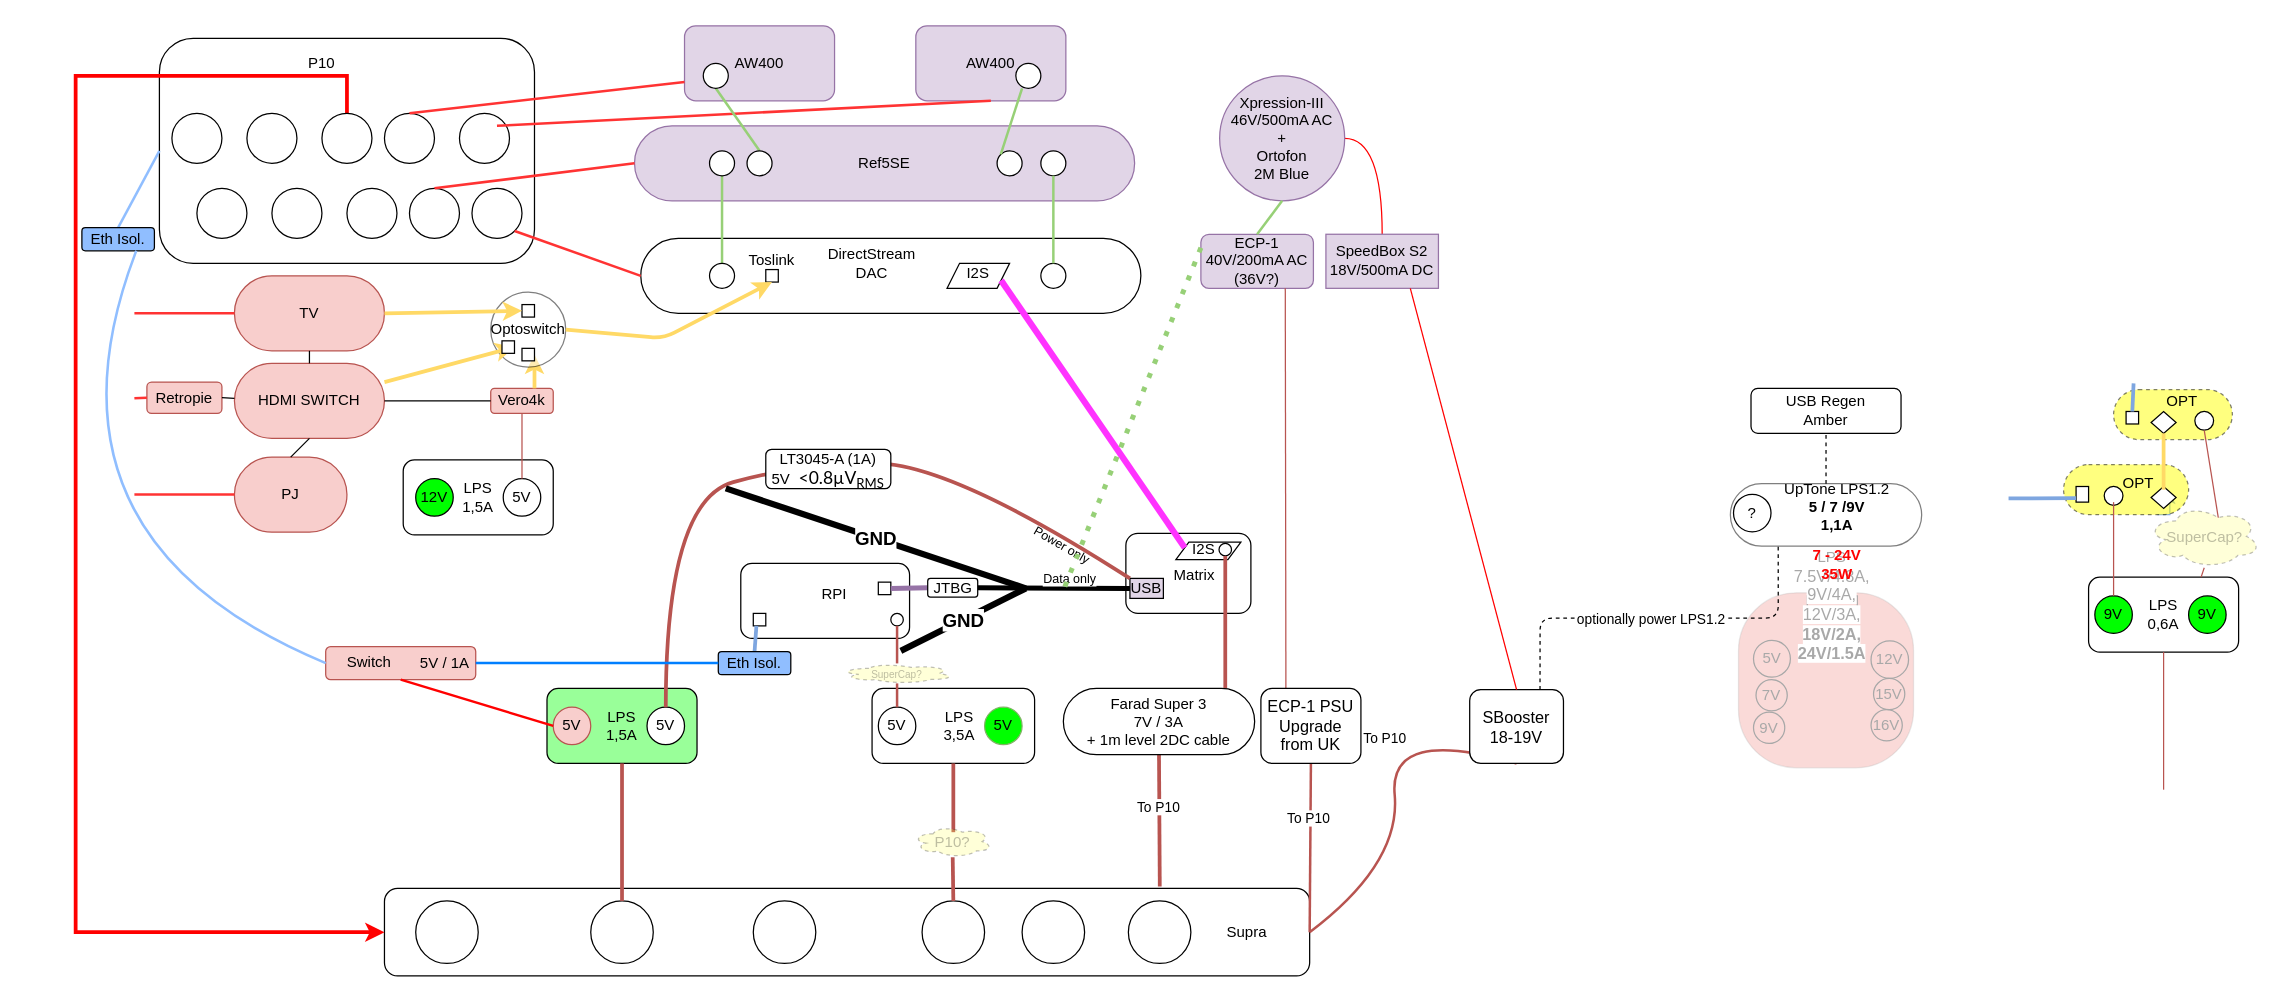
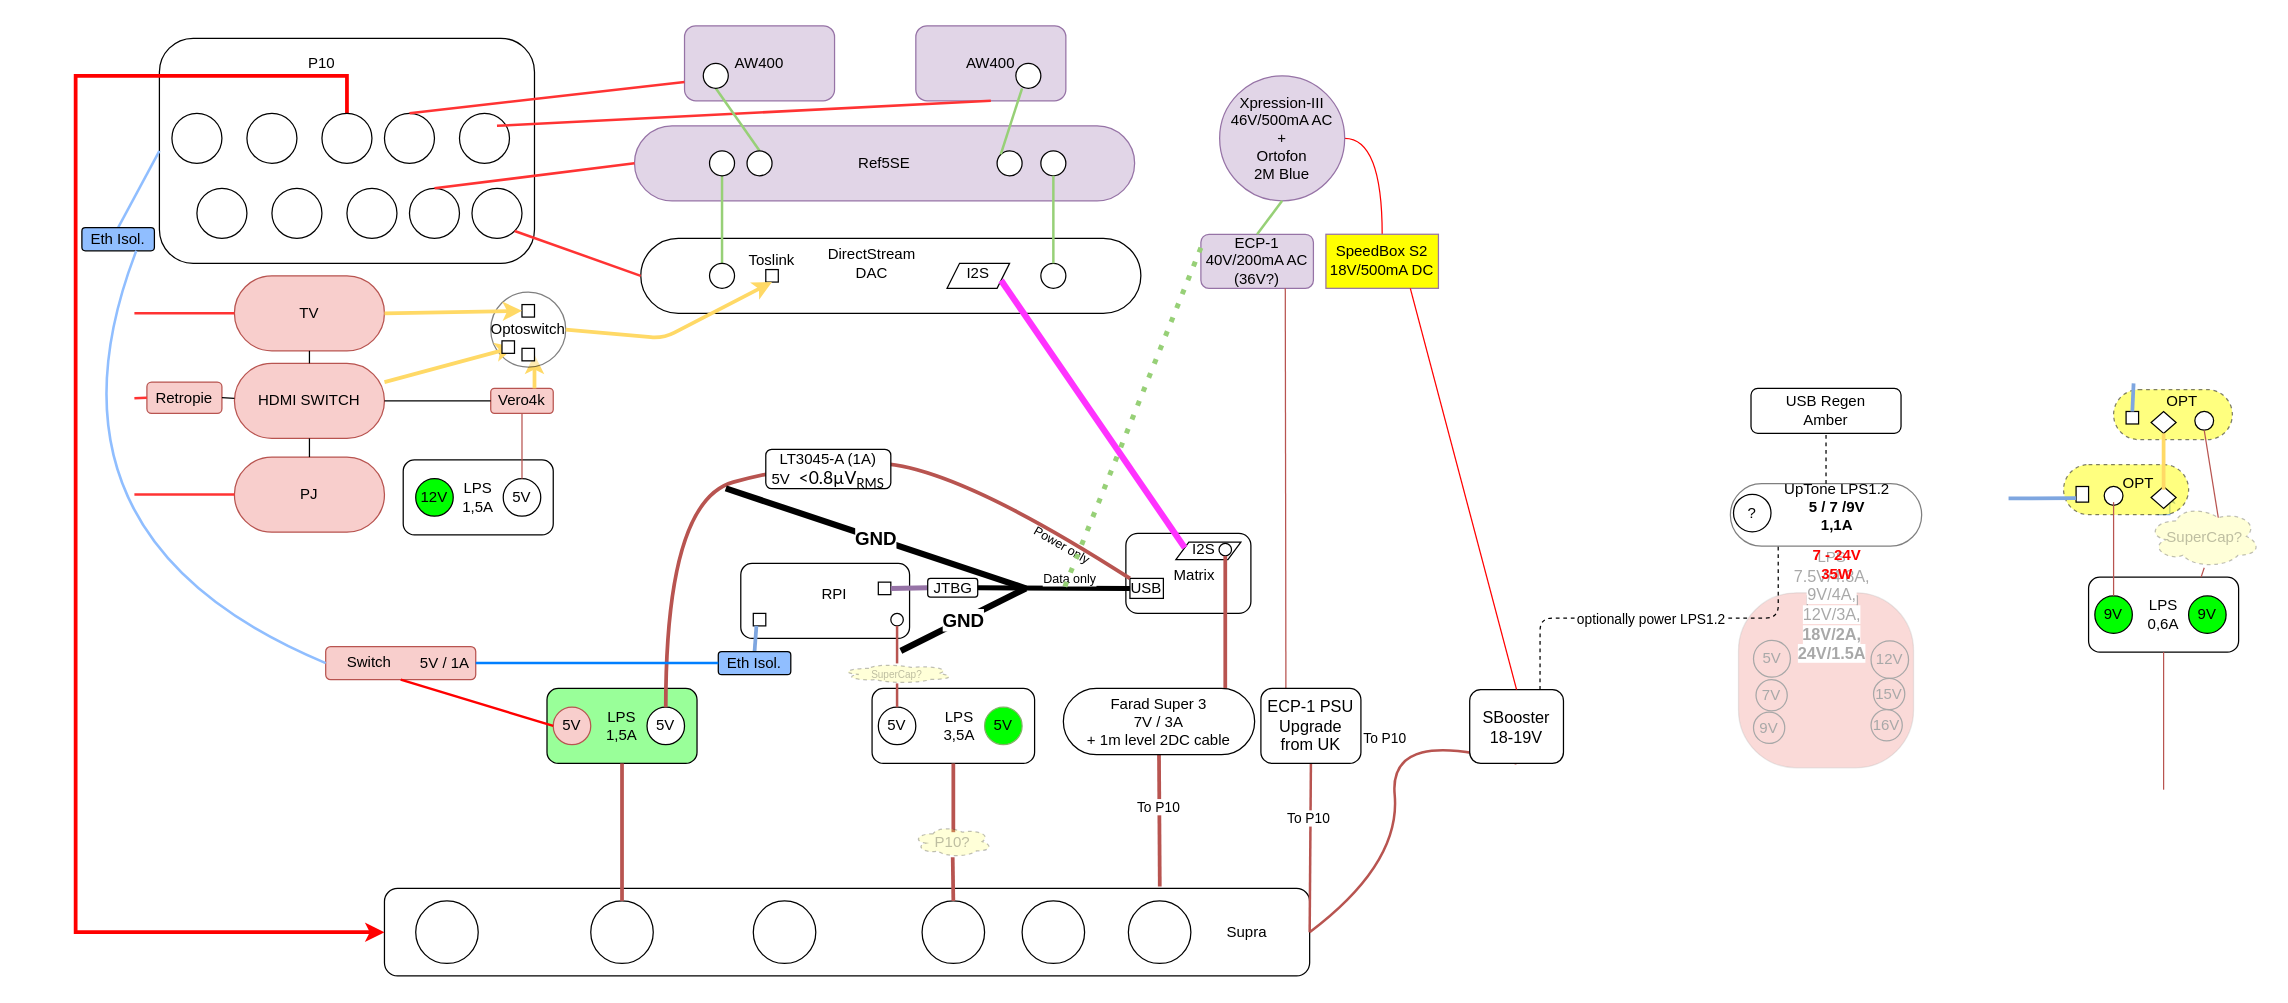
(1382, 261) -> (1382, 261)
(291, 494) -> (309, 494)
(1146, 588) -> (1146, 588)
